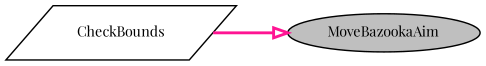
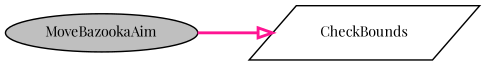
(243, 33) -> (228, 33)
